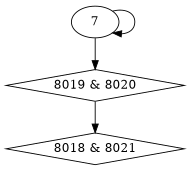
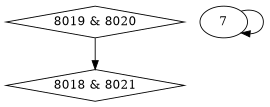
(95, 49) -> none
